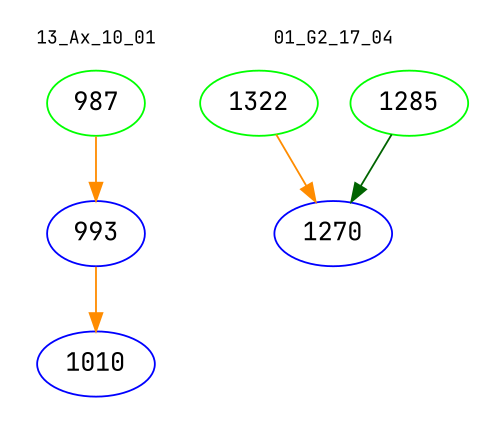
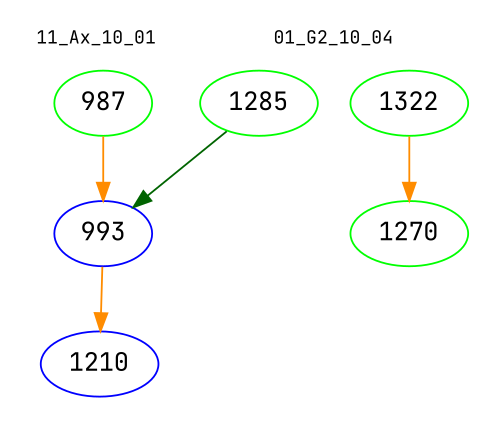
(97, 39) -> (97, 39)
(334, 39) -> (334, 39)
(376, 160) -> (199, 154)
(333, 234) -> (409, 234)
(96, 364) -> (100, 364)
